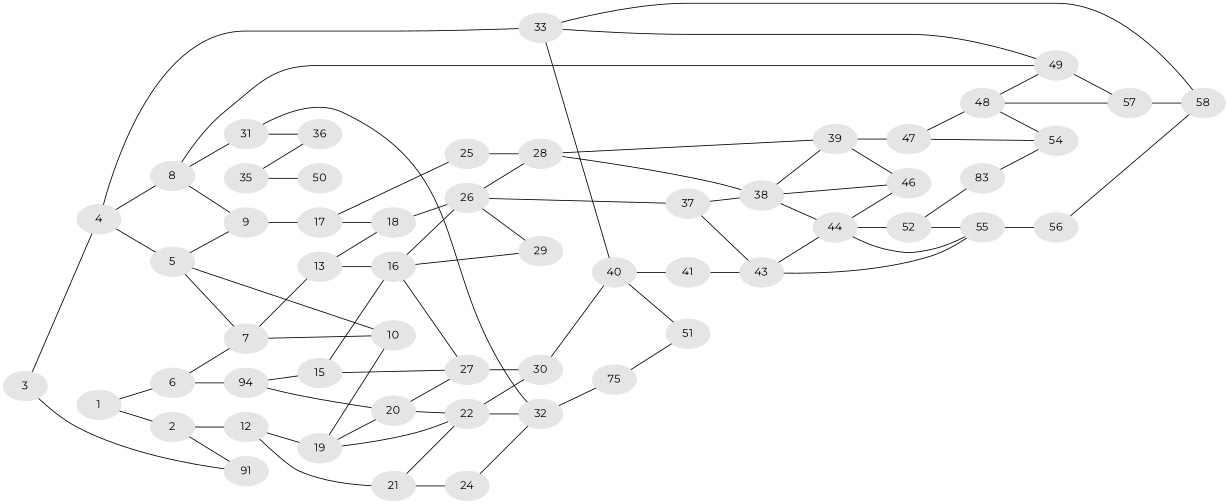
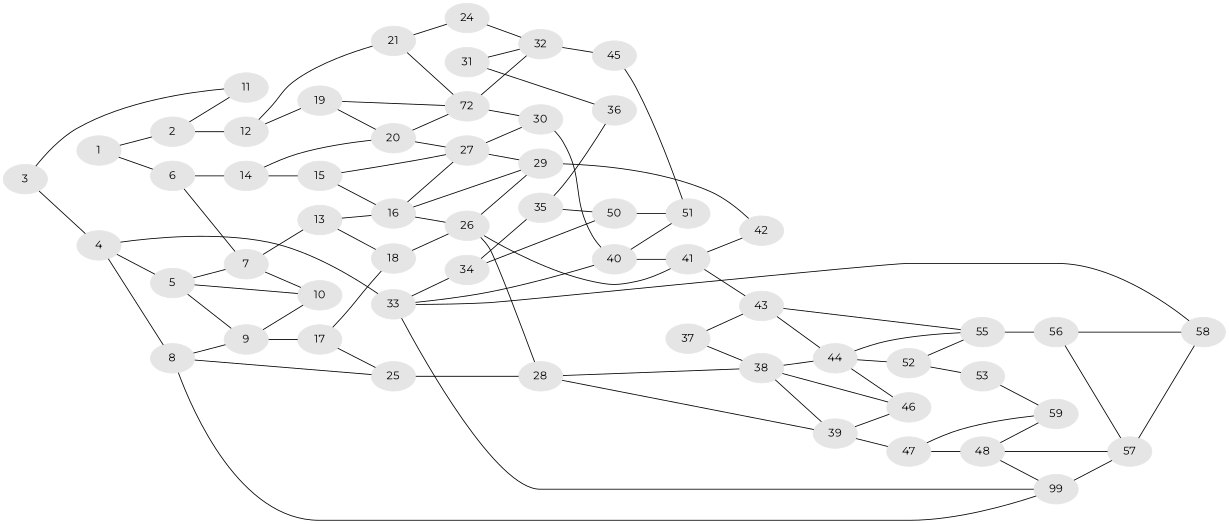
(1056, 65) -> (1056, 489)
(1056, 141) -> (1056, 414)
(209, 155) -> (283, 367)
none -> (504, 157)
(982, 178) -> (982, 376)
(578, 201) -> (575, 277)
none -> (651, 214)
none -> (762, 231)
none -> (467, 270)
(614, 380) -> (614, 56)
(246, 383) -> (246, 176)
(357, 392) -> (283, 317)
none -> (1093, 392)
(467, 414) -> (467, 106)
(246, 471) -> (246, 88)
